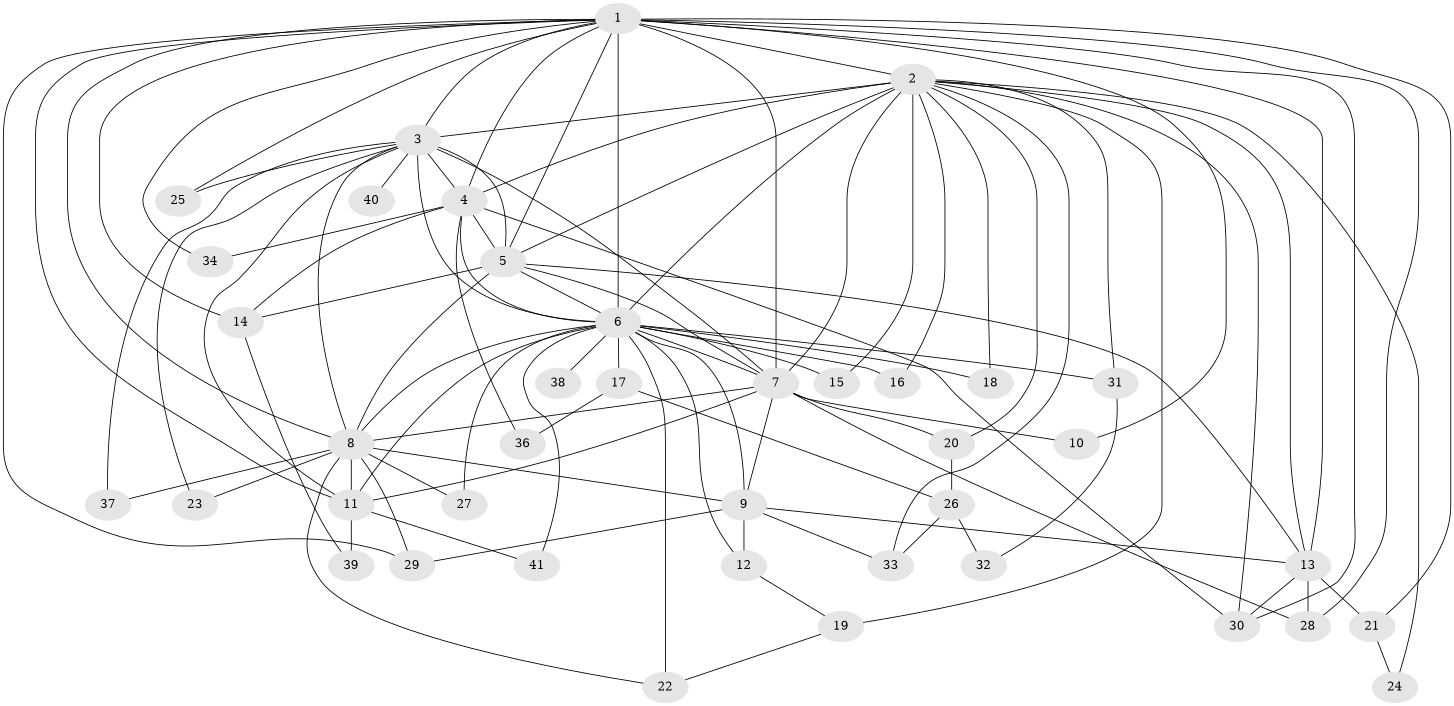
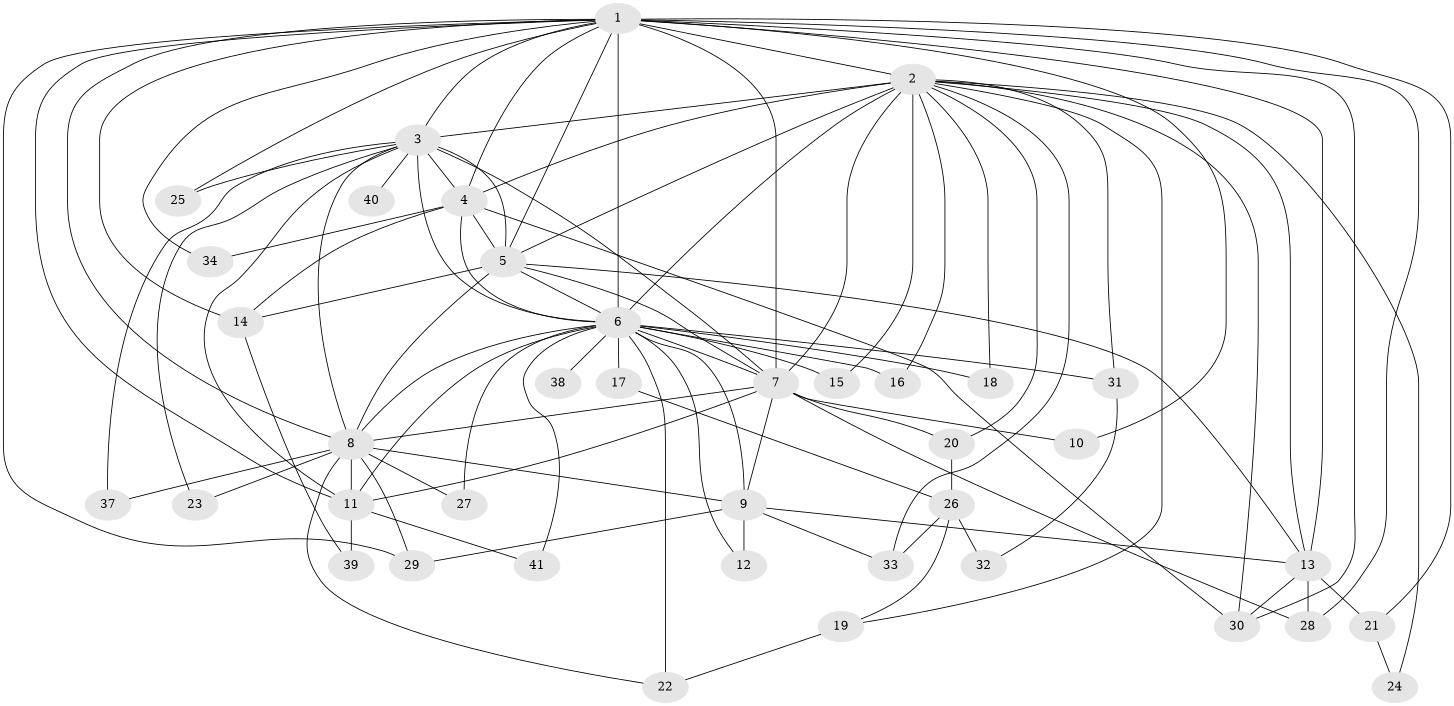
(523, 444) -> none
(792, 596) -> (920, 583)
